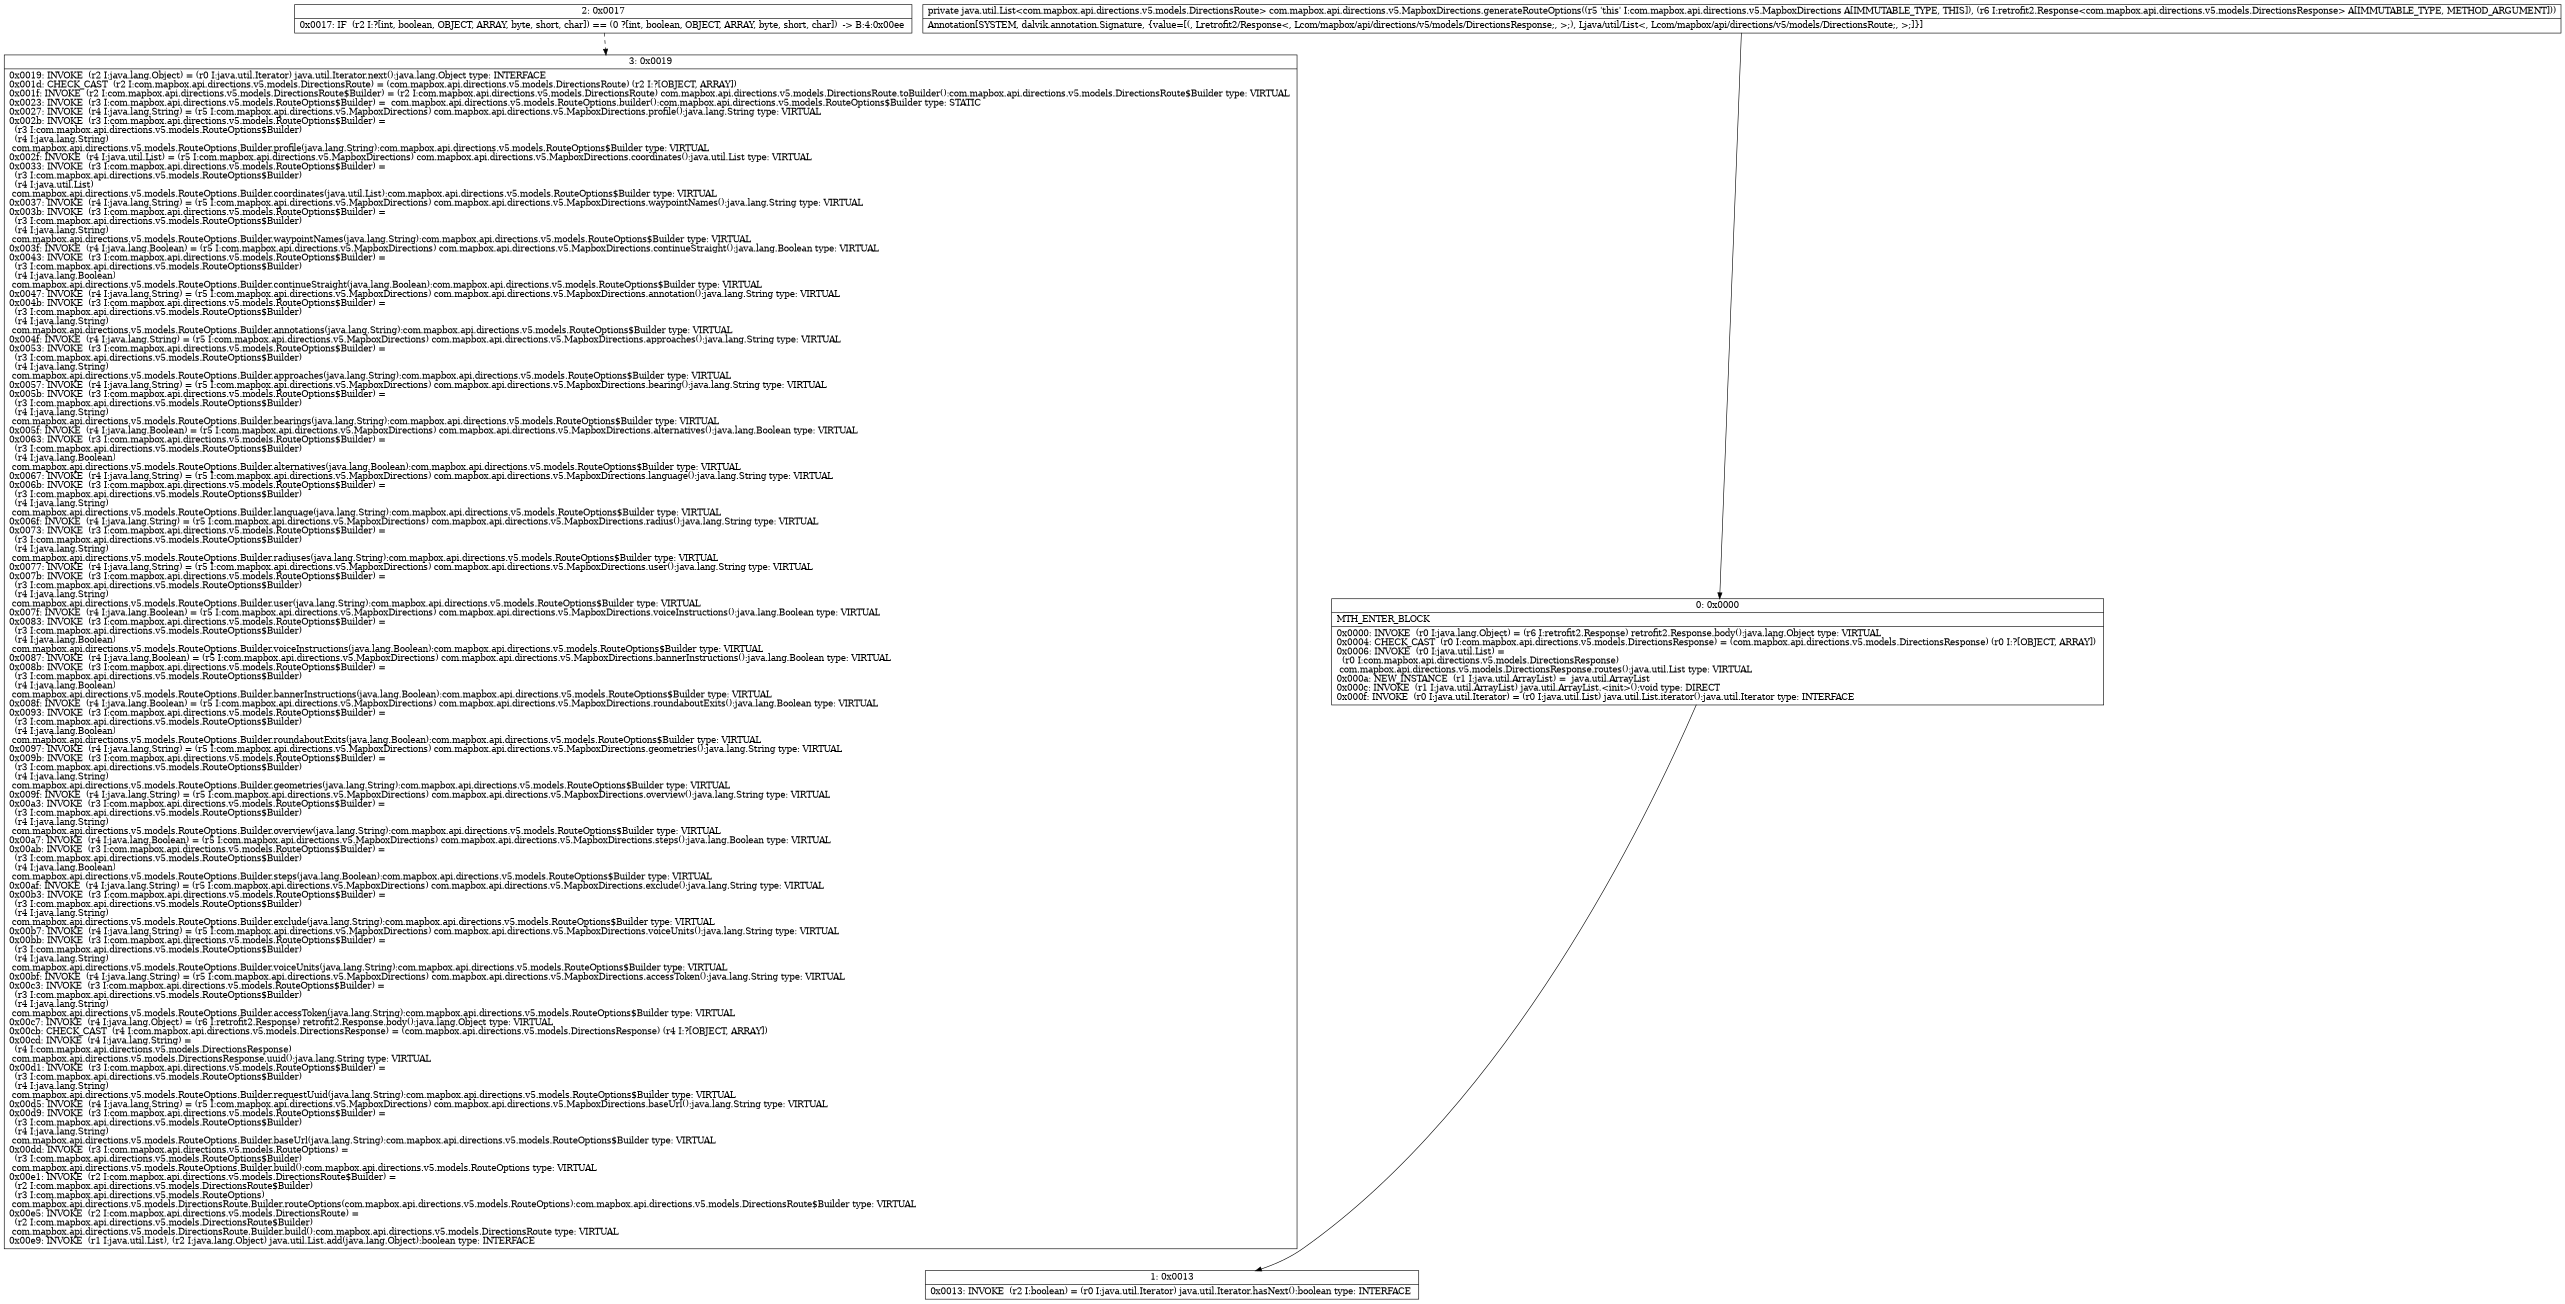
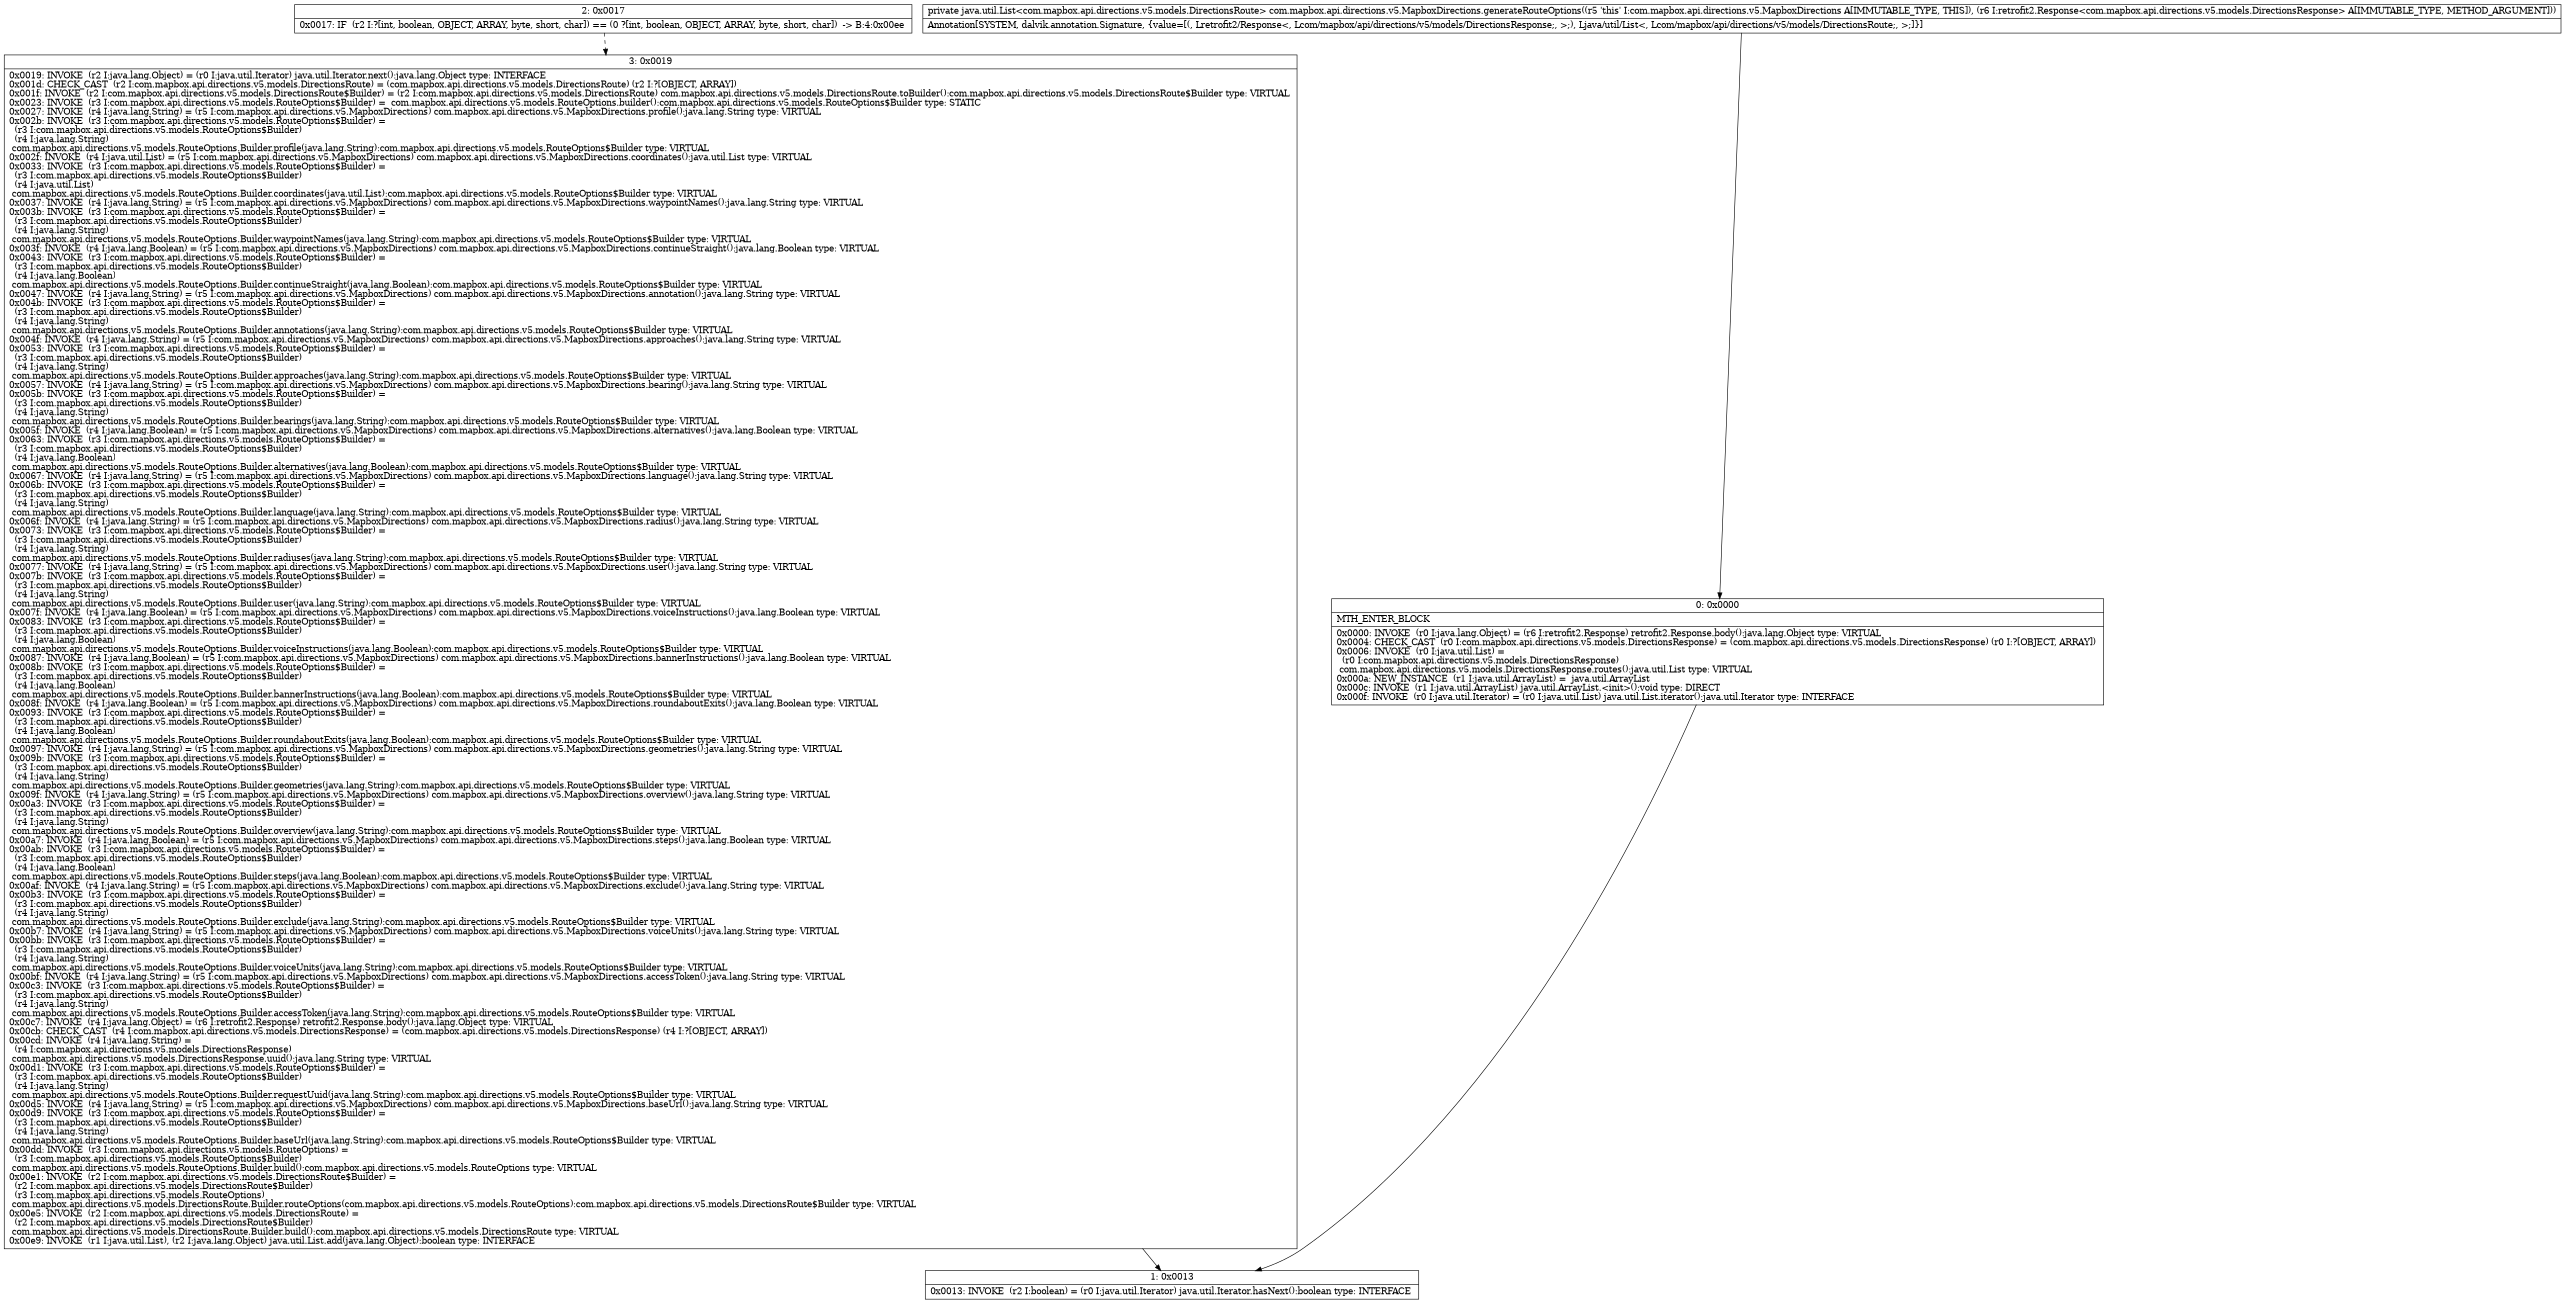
none -> (1150, 1257)
